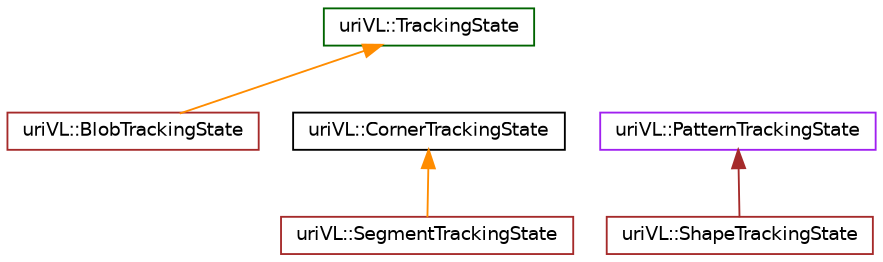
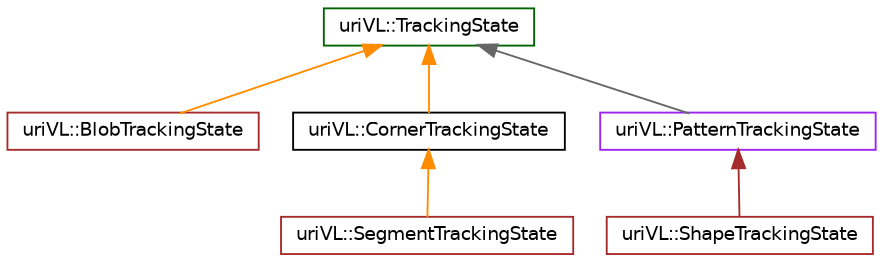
none -> (593, 82)
none -> (429, 89)
